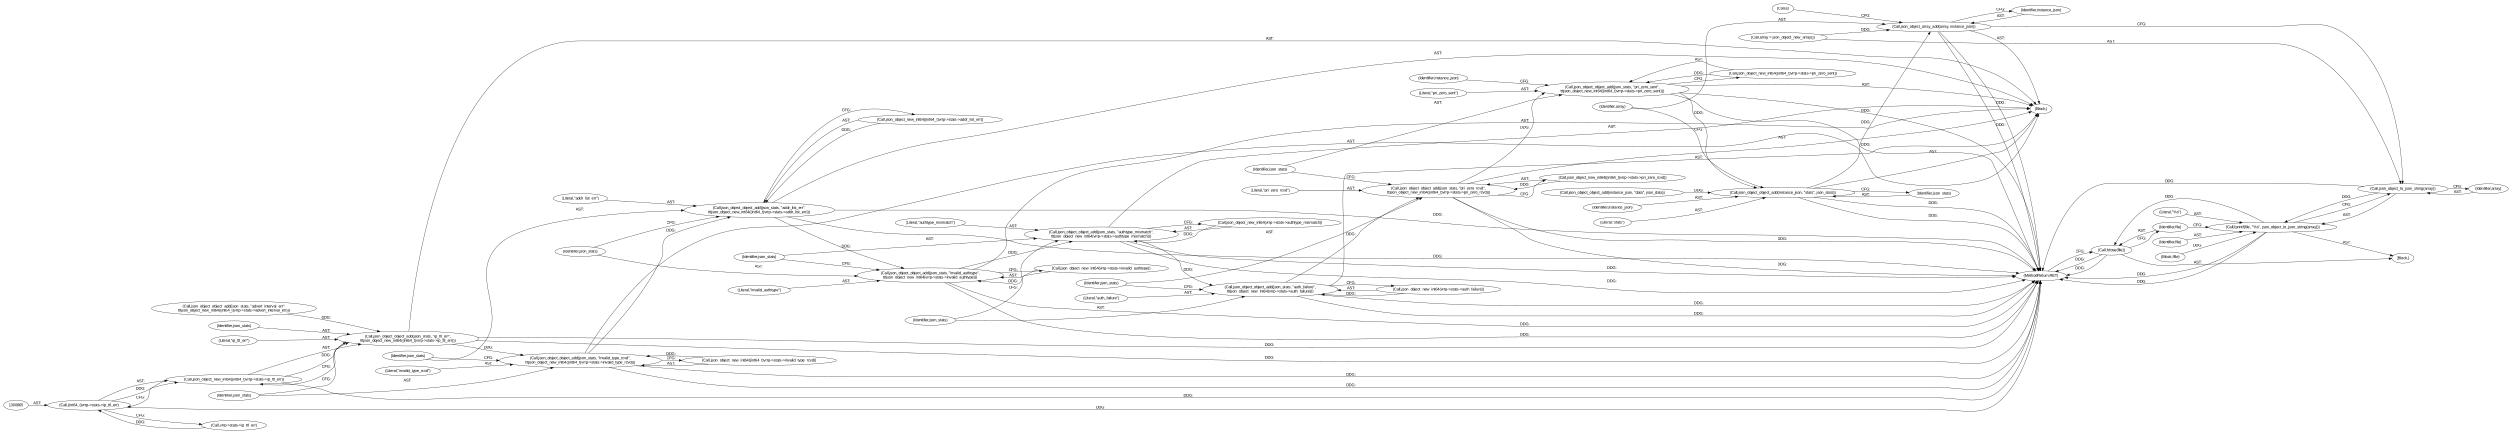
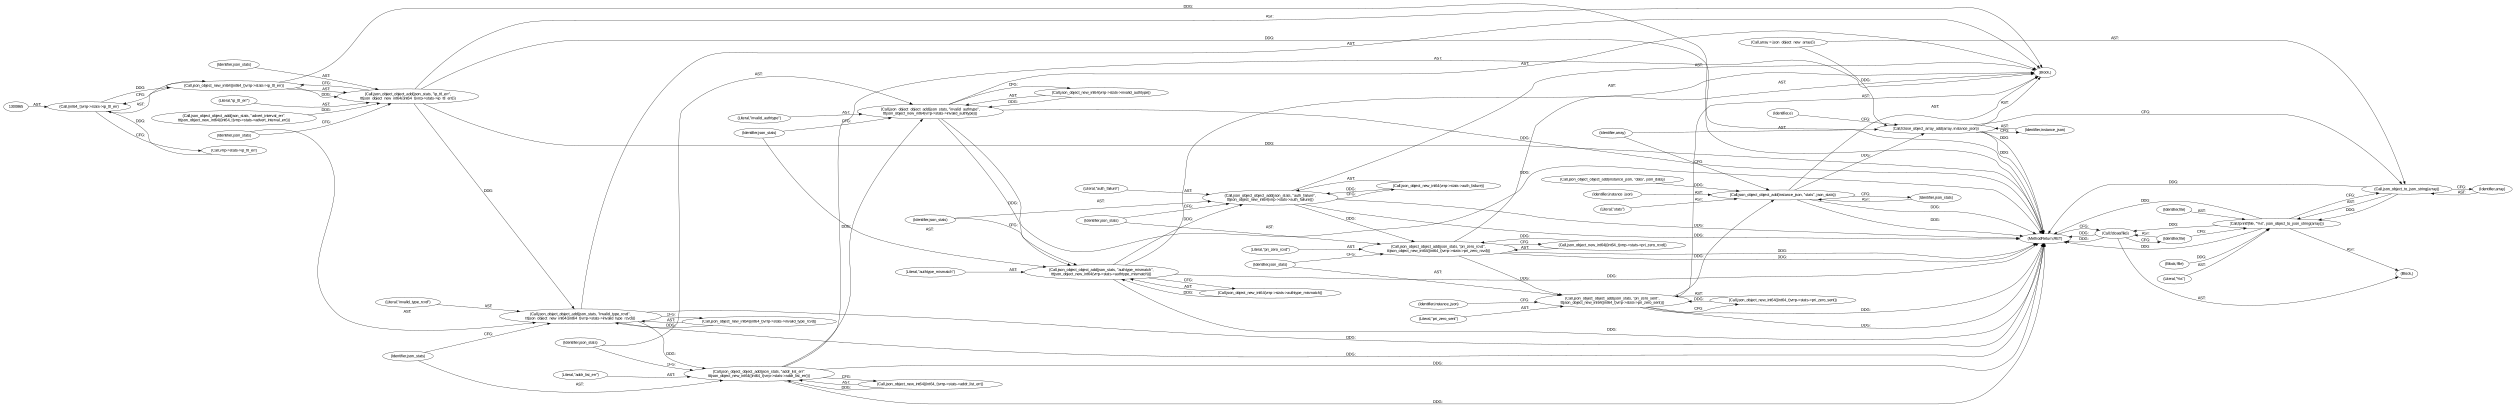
(1783, 9) -> (1783, 113)
(1934, 27) -> (1936, 129)
(1129, 410) -> none
